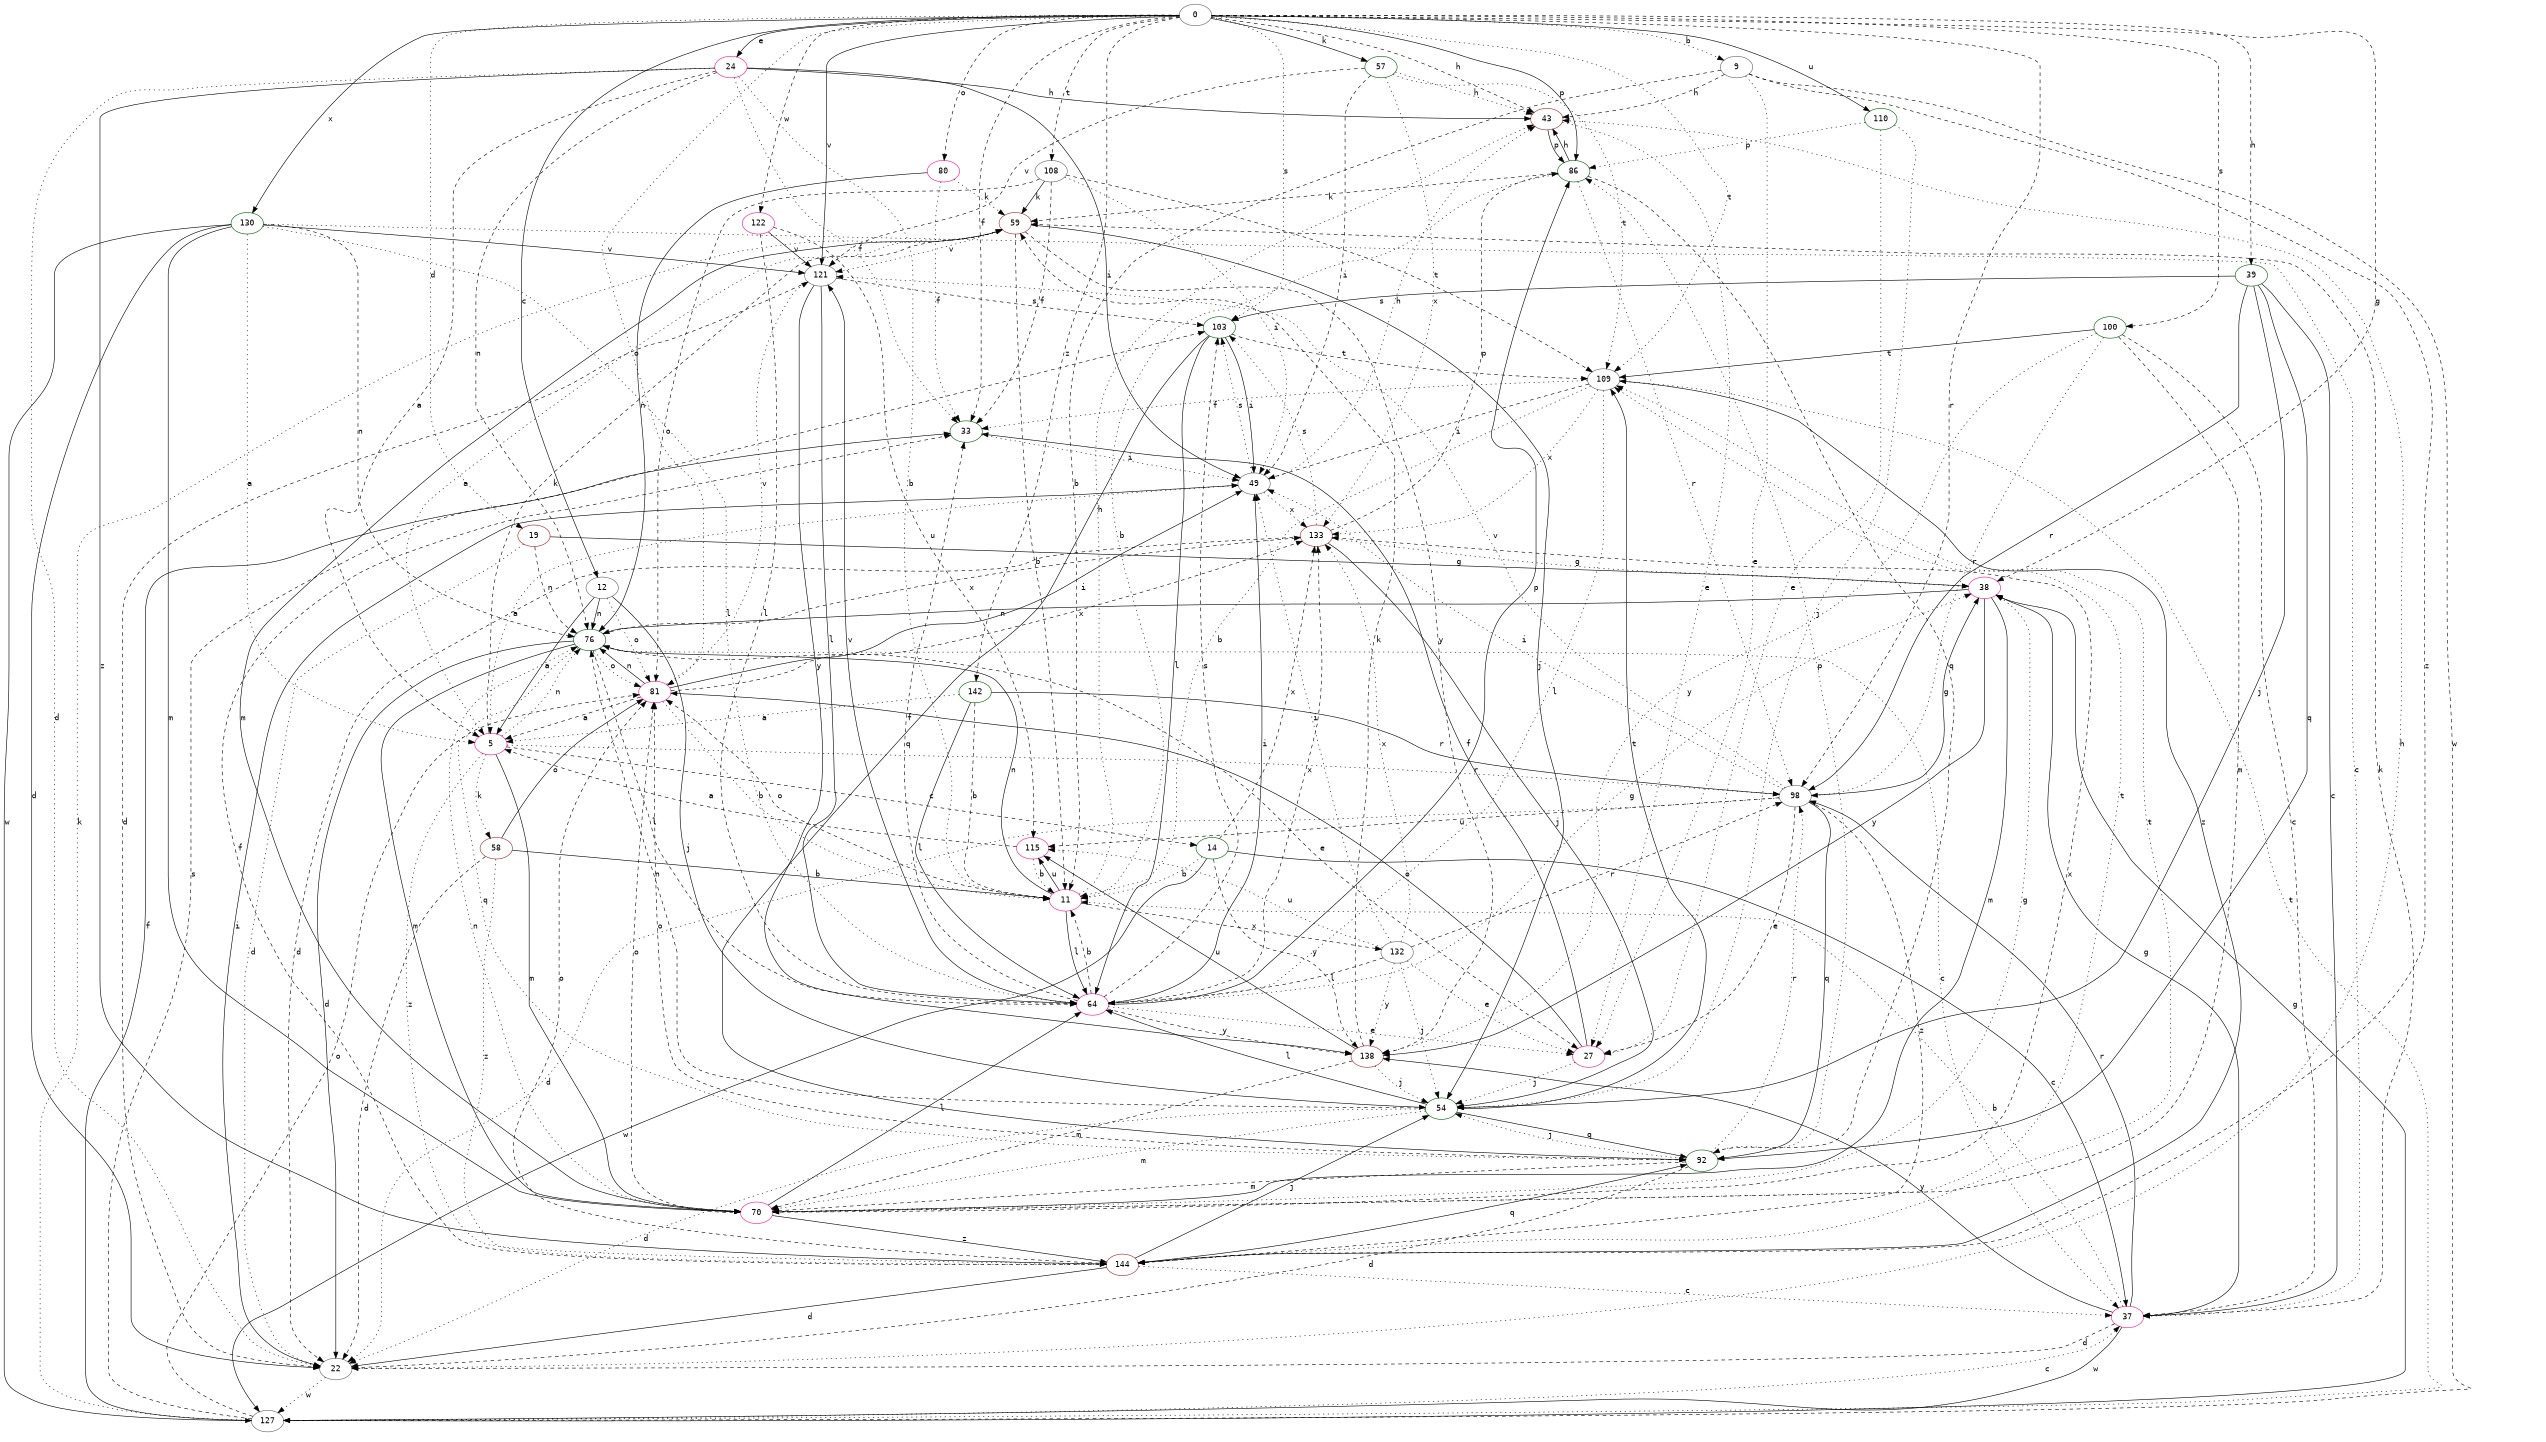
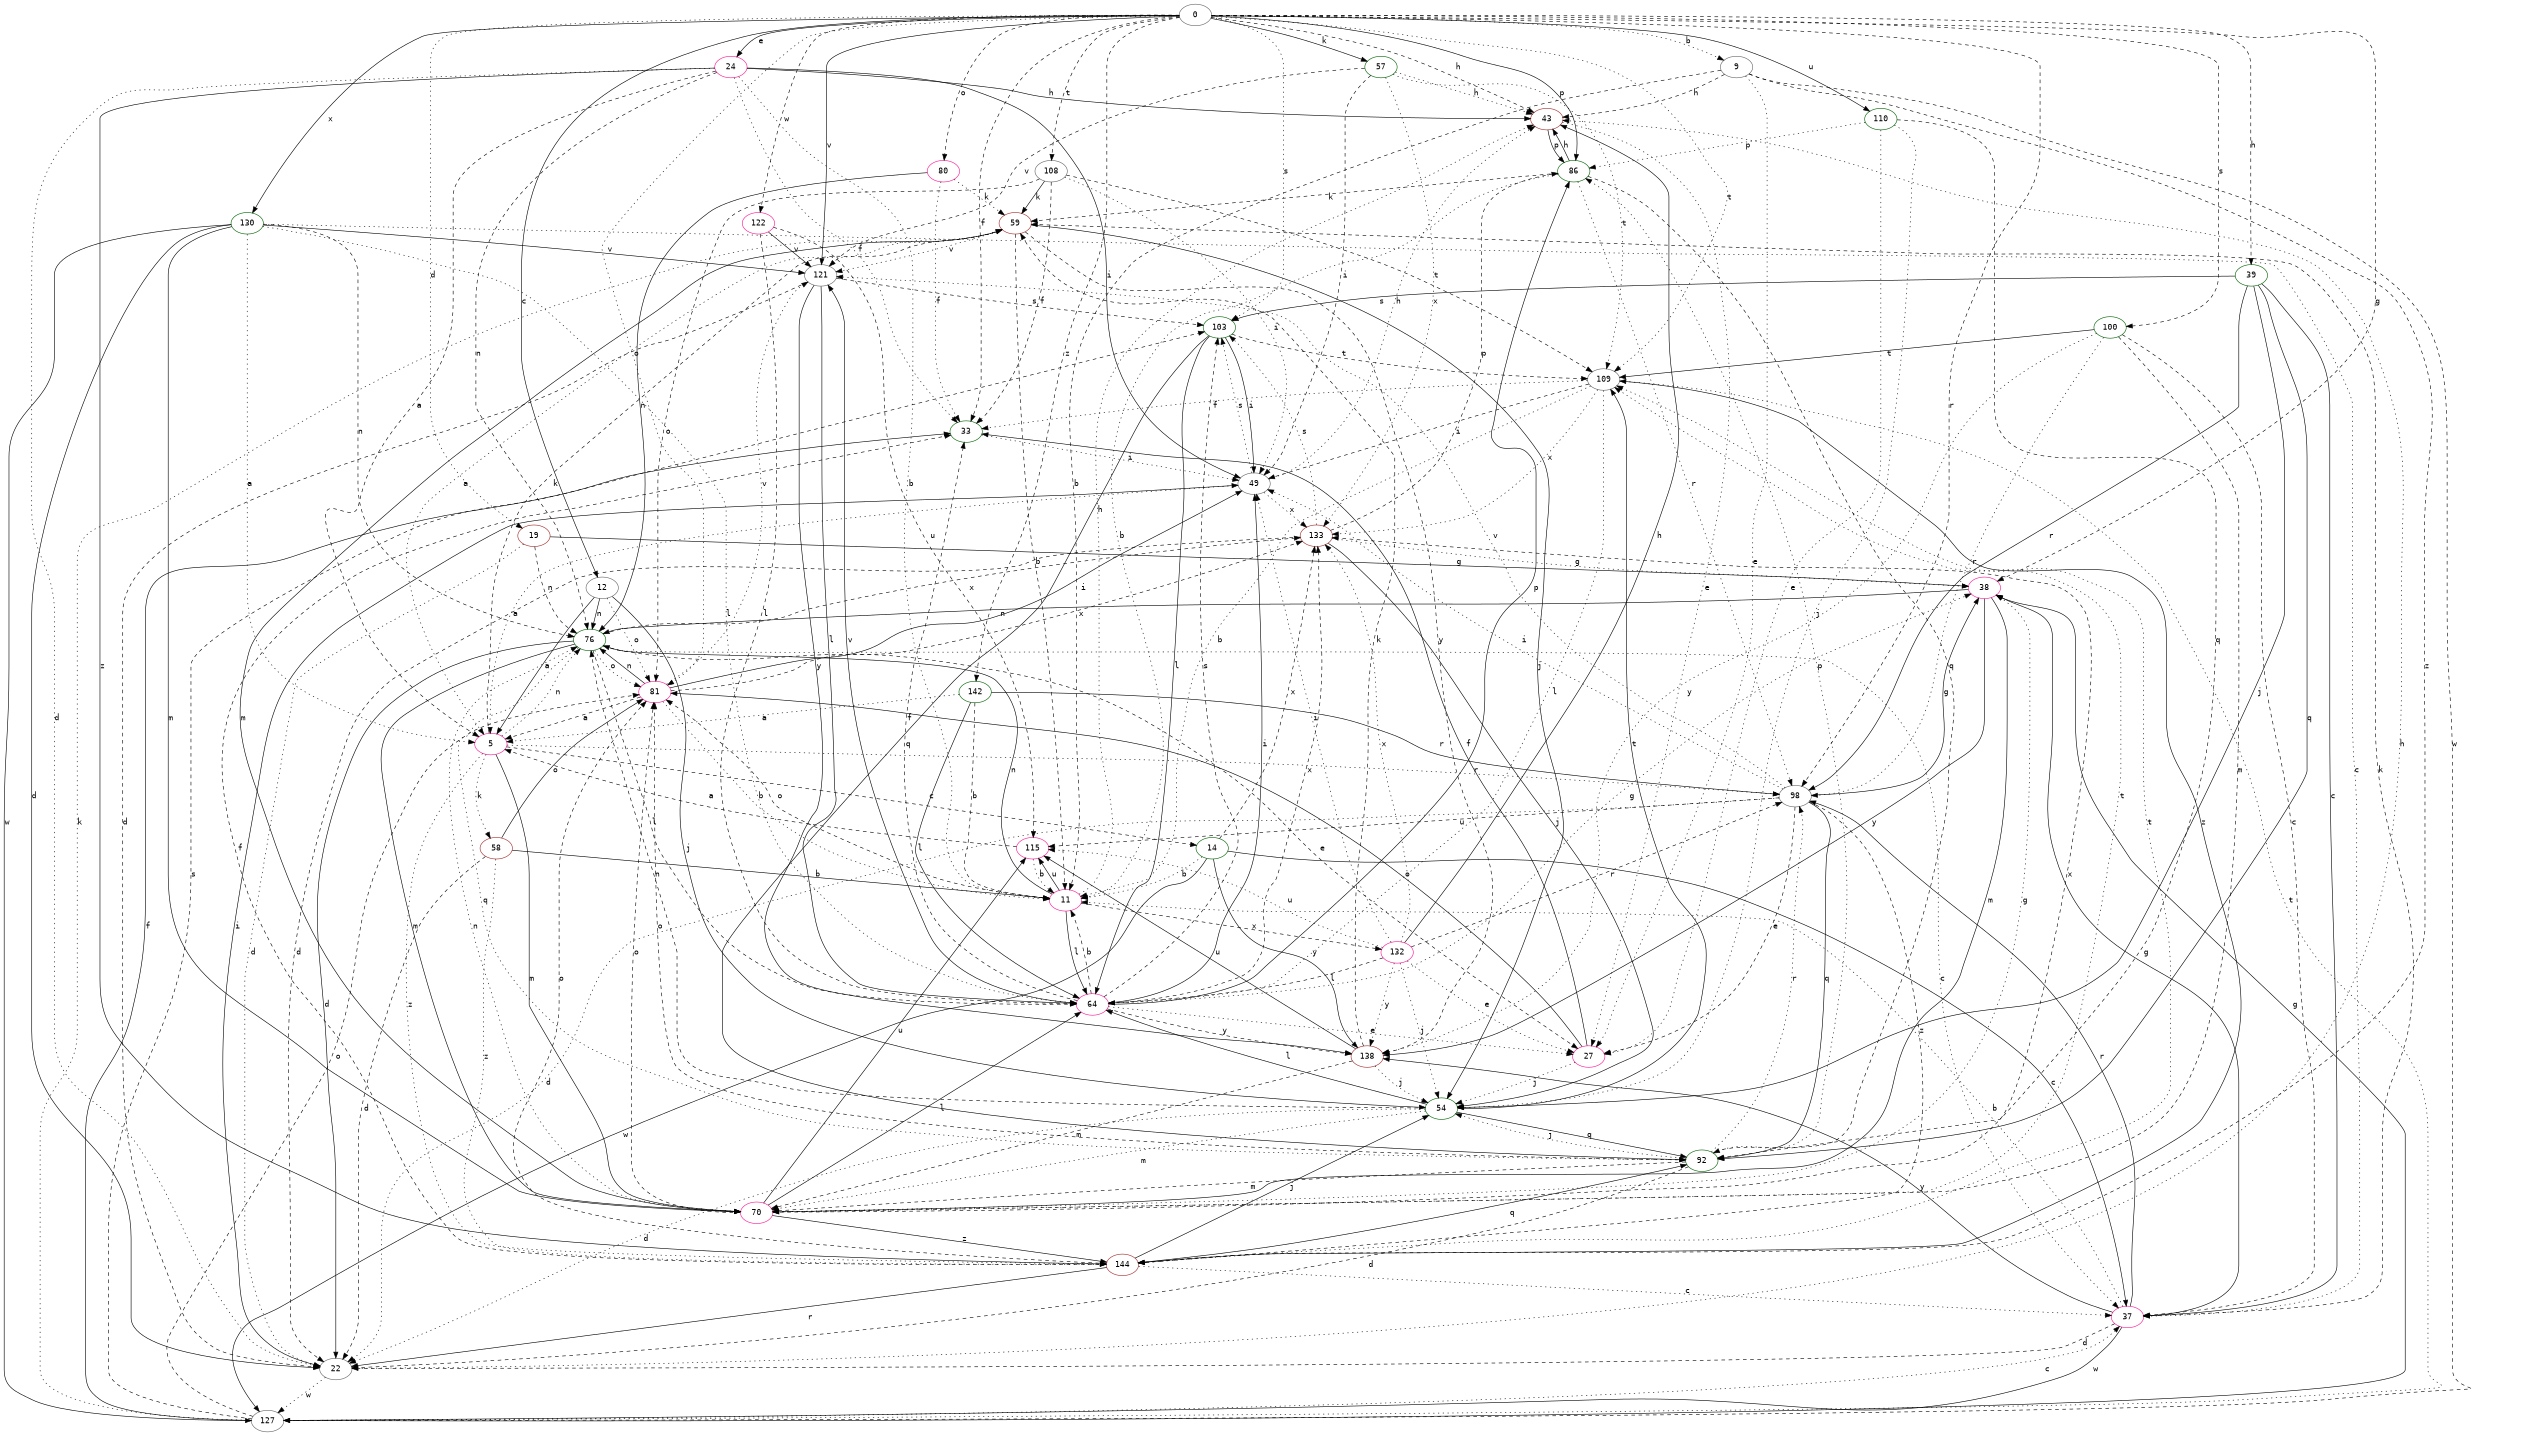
none -> (1652, 540)
none -> (2215, 669)
(1276, 951) -> (1276, 951)
(1397, 952) -> (1397, 952)
none -> (893, 1033)
(810, 1317) -> (810, 1317)
